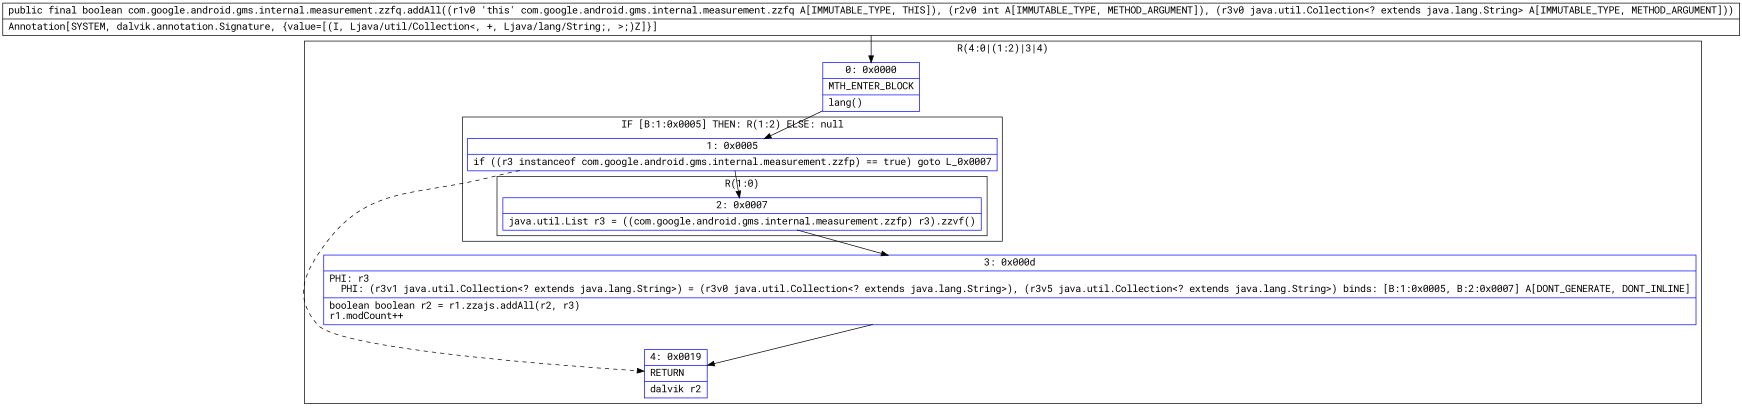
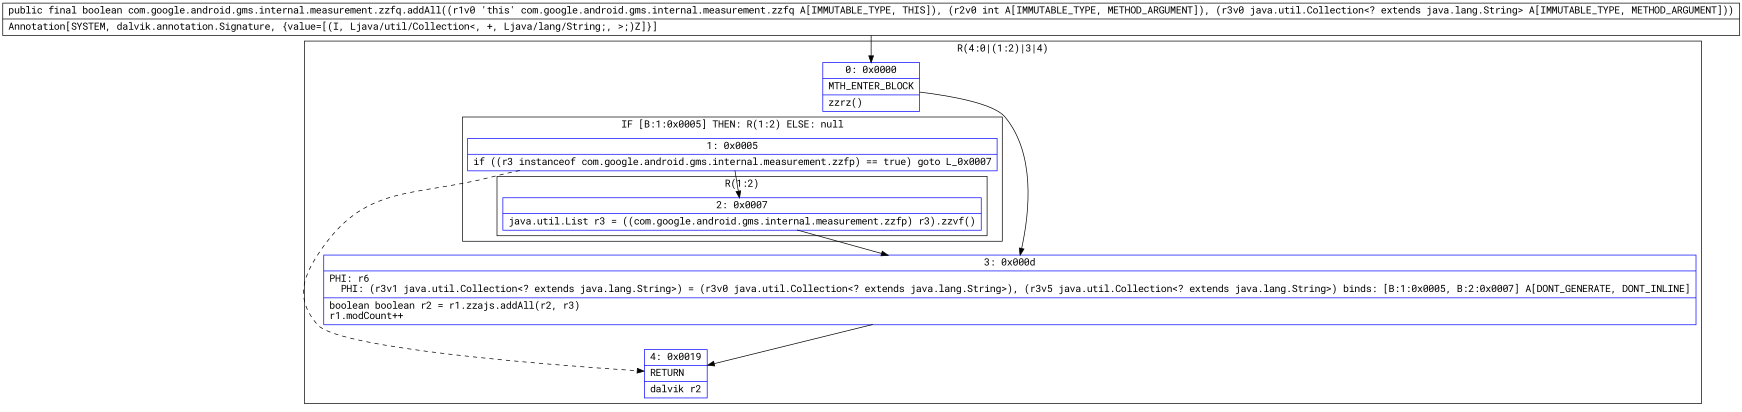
(846, 103) -> (846, 103)
(797, 123) -> (1017, 137)
(742, 184) -> (742, 184)
(352, 279) -> (352, 279)
